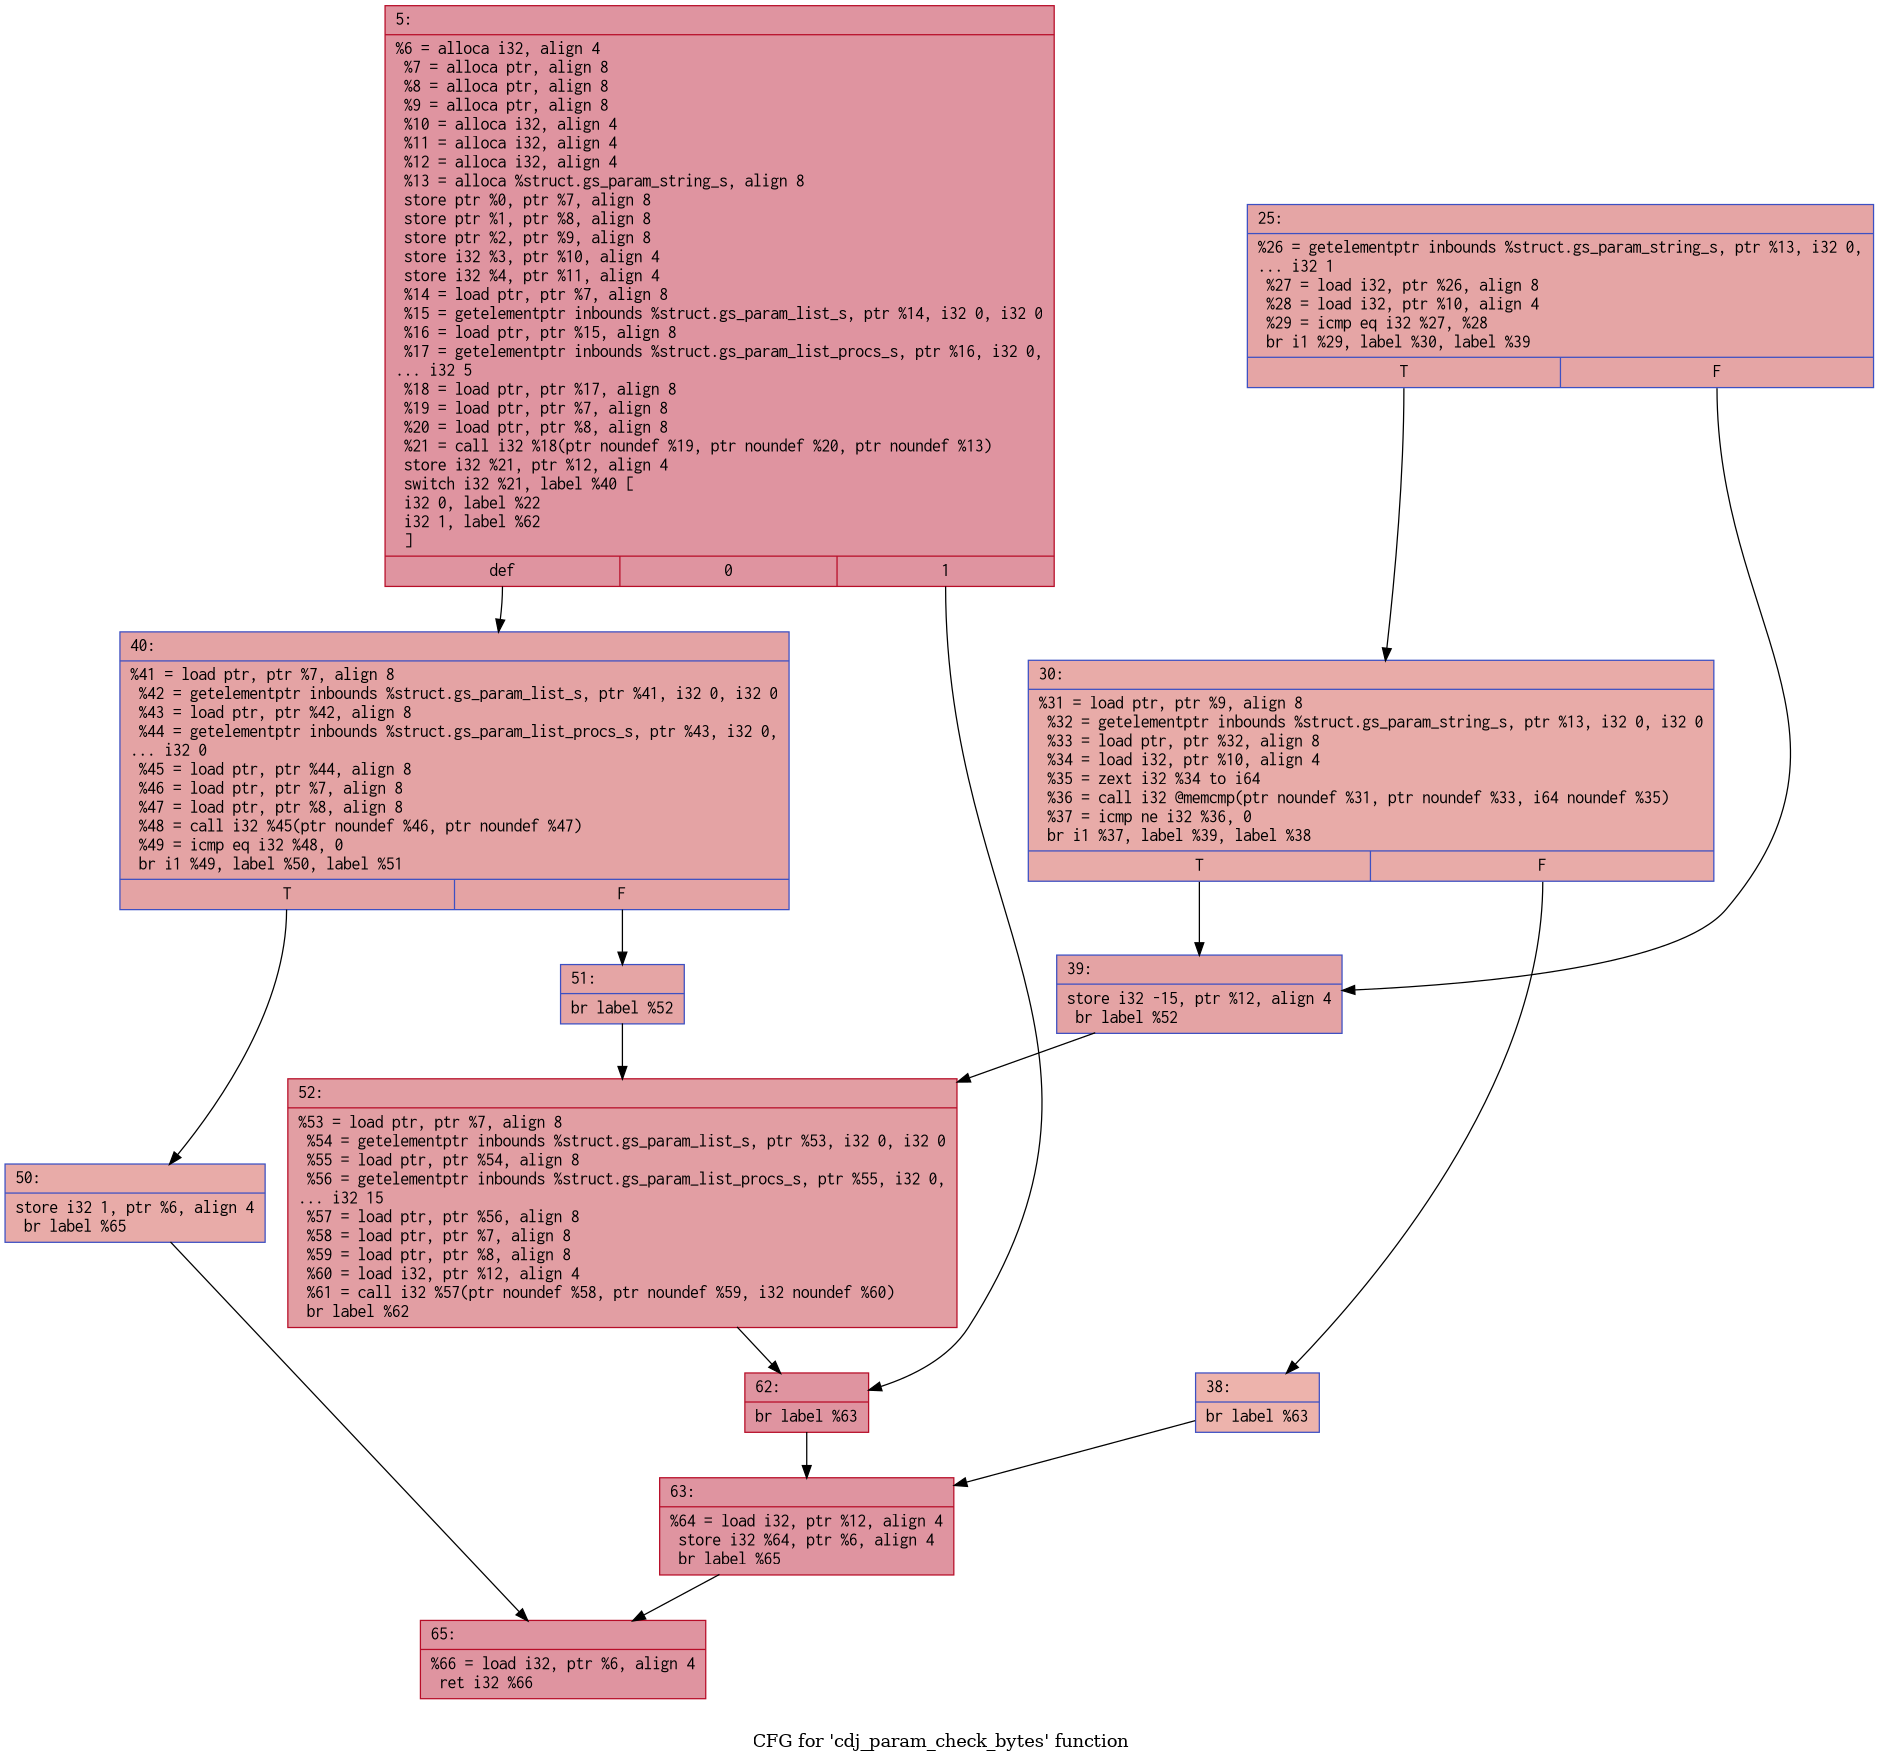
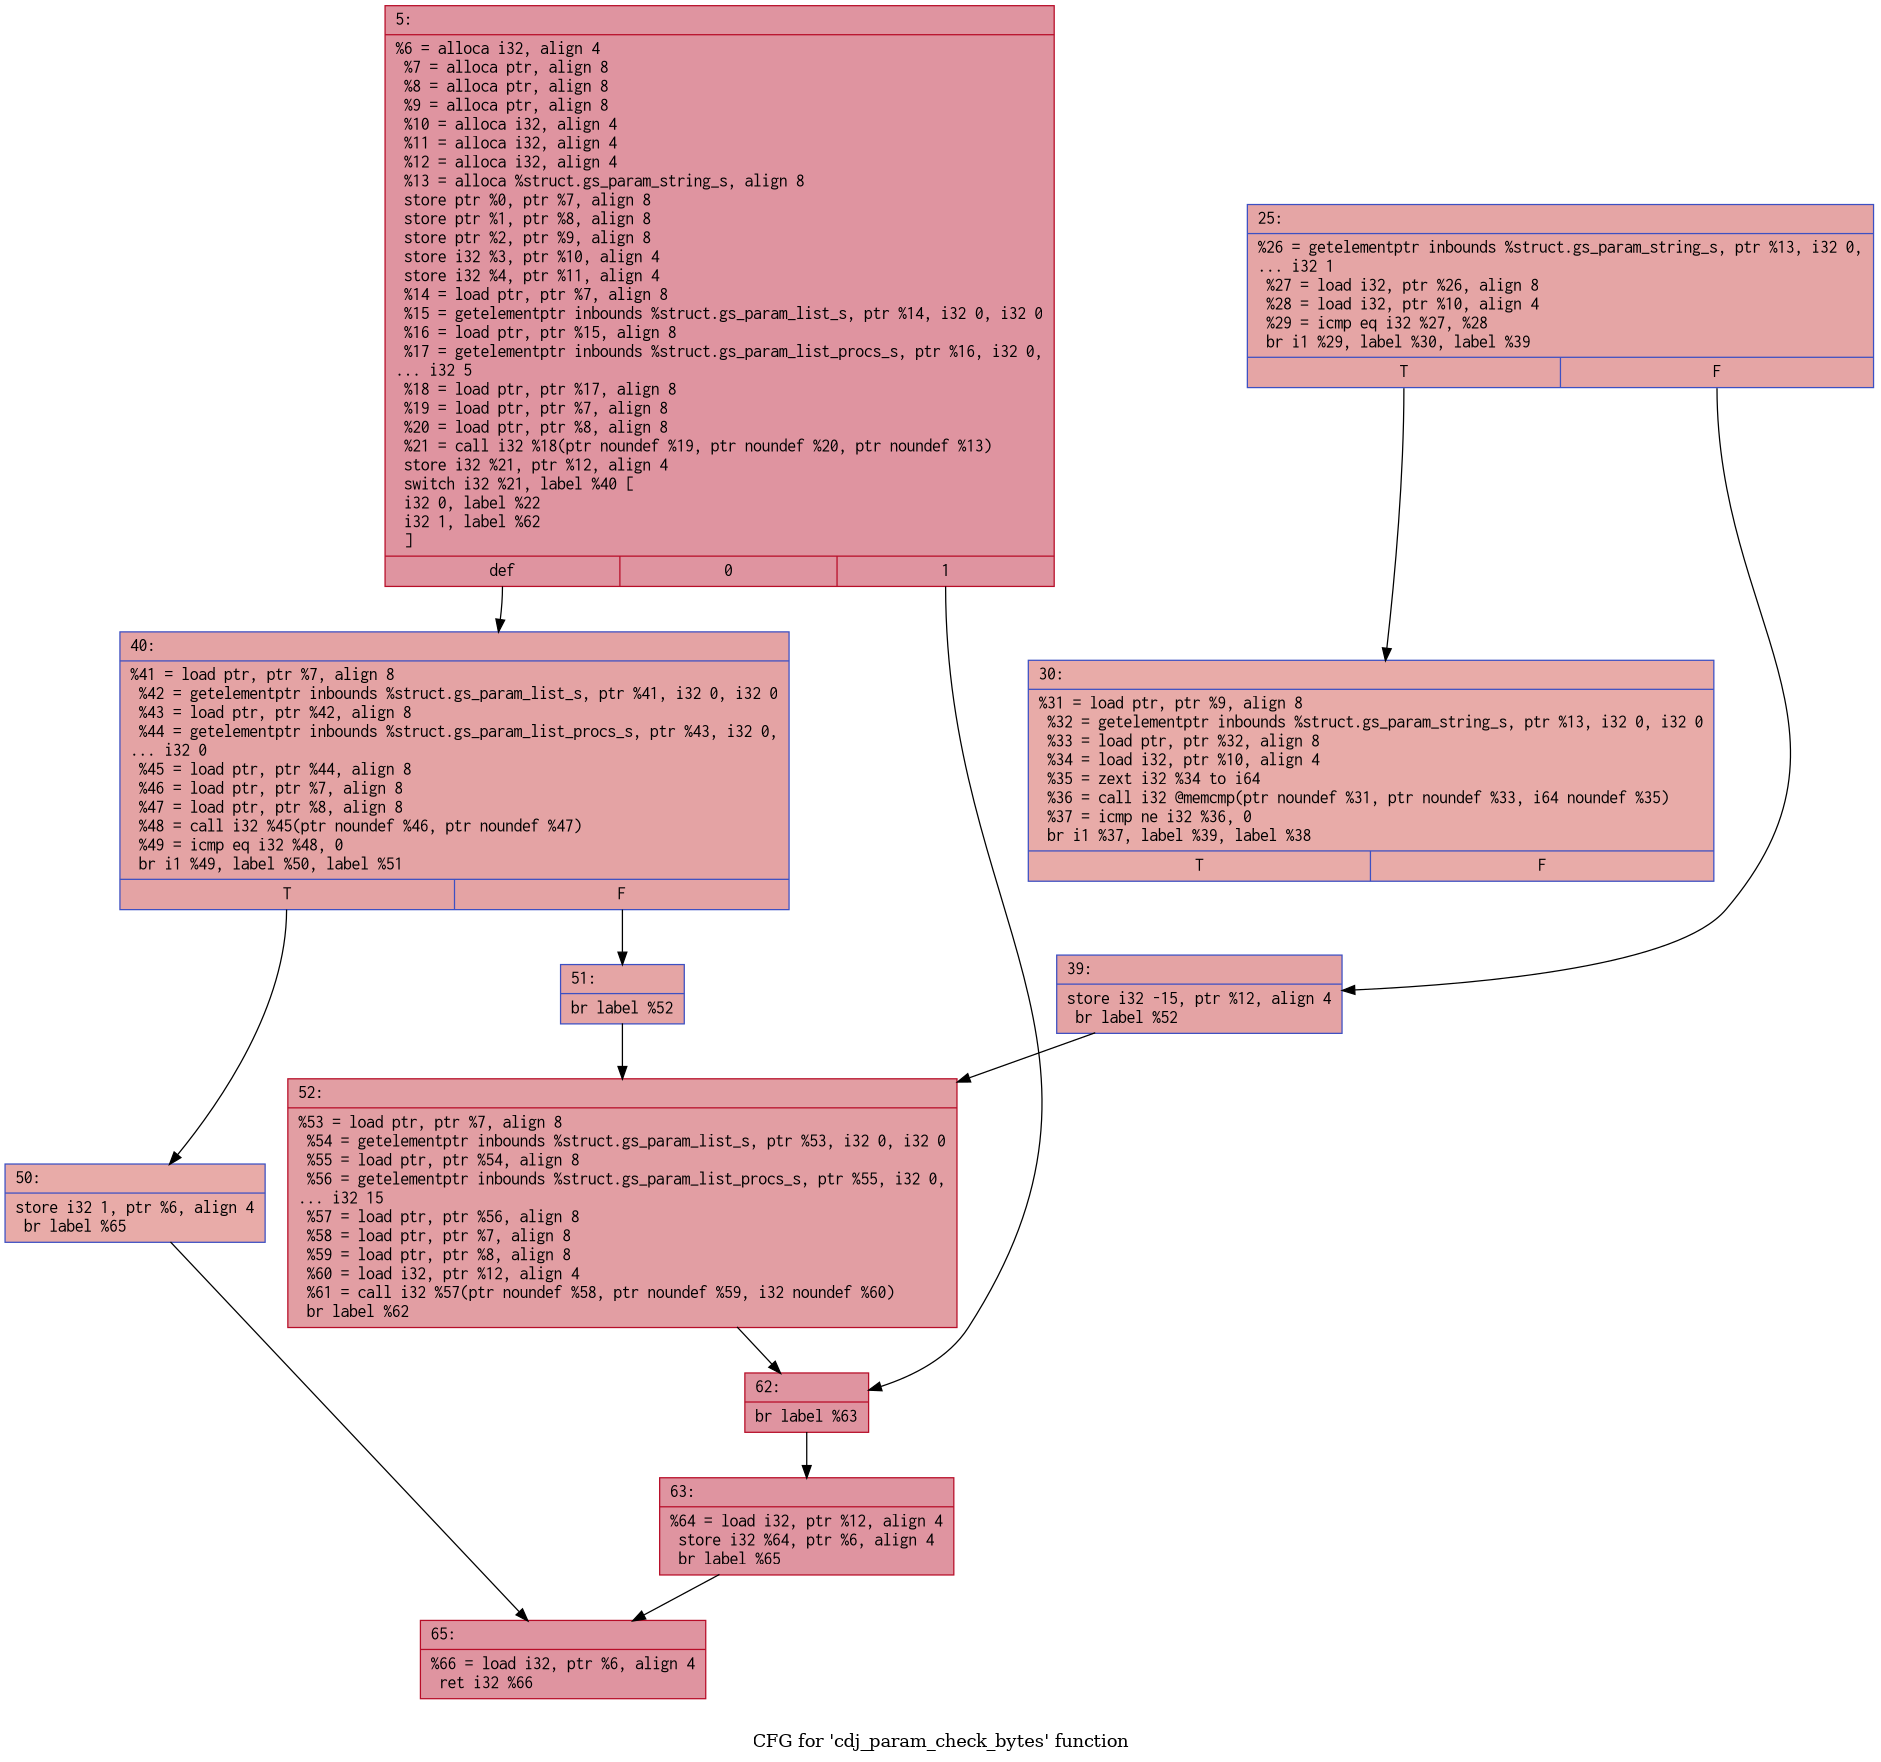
(1199, 912) -> none
(1257, 1403) -> none
